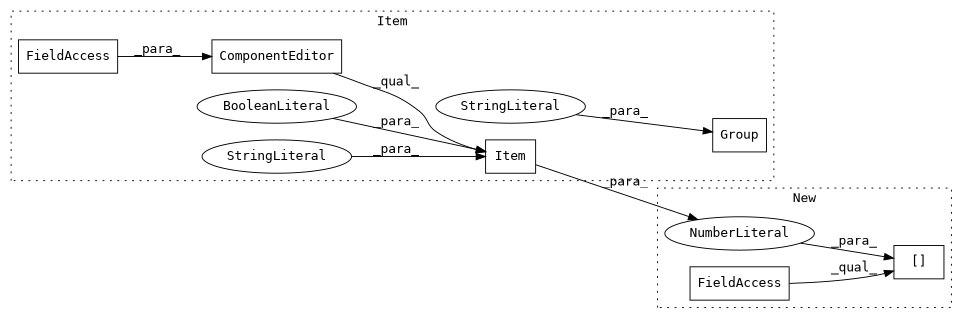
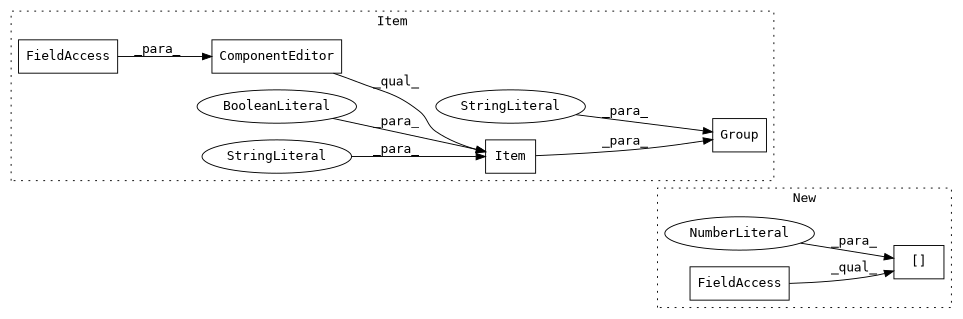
(612, 191) -> (620, 151)
